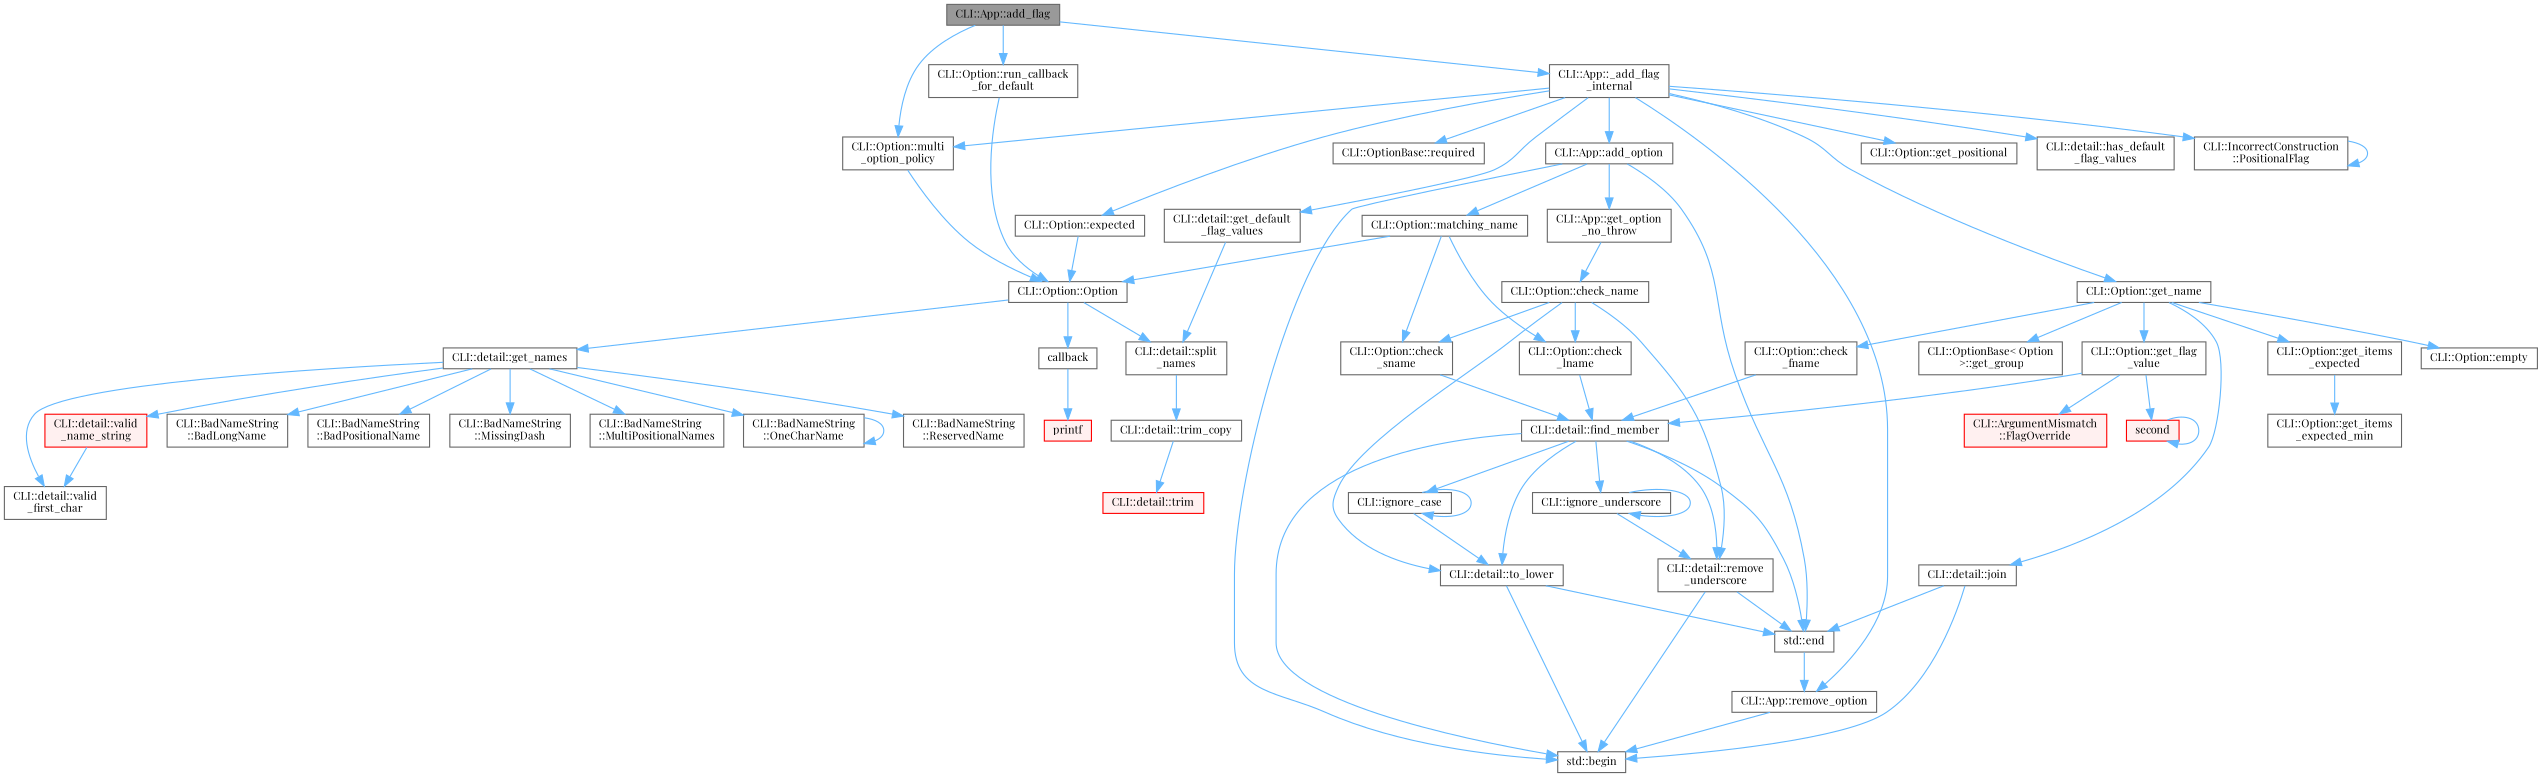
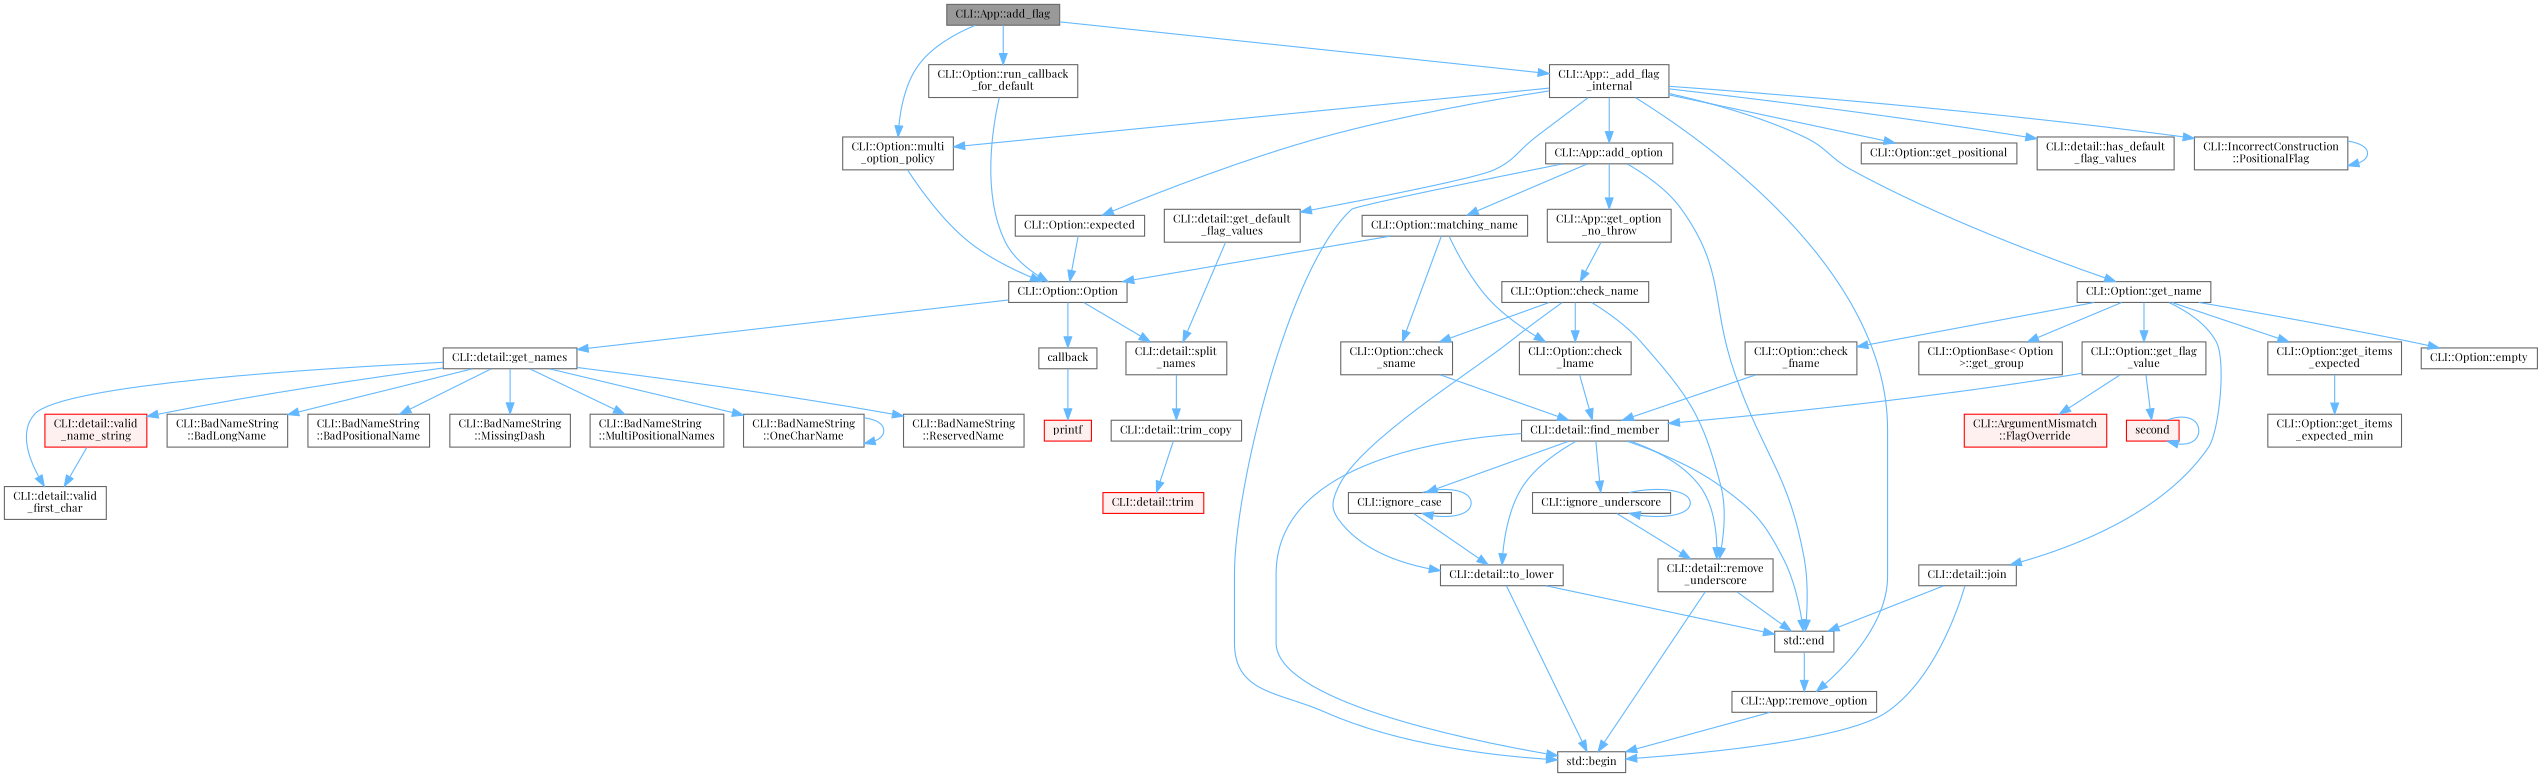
(1409, 153) -> none
